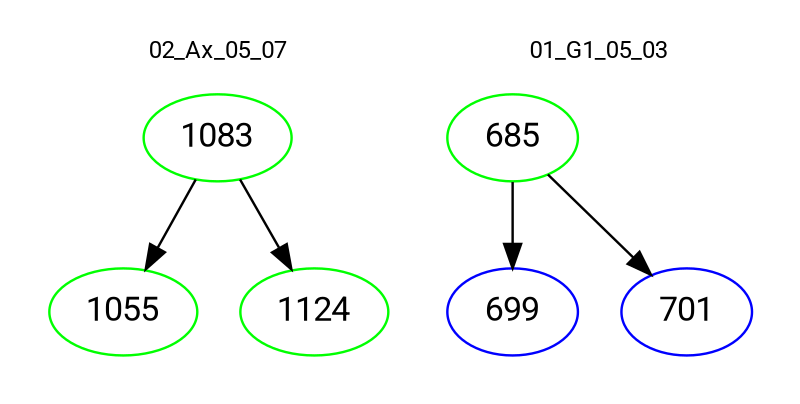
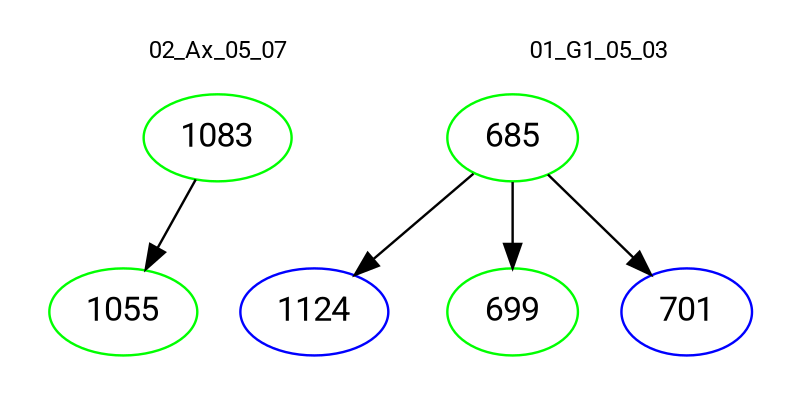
(260, 214) -> (444, 199)
(314, 312) -> (314, 312)
(513, 312) -> (513, 312)
